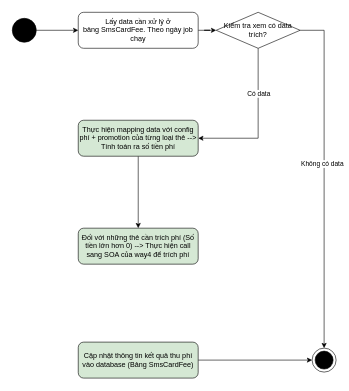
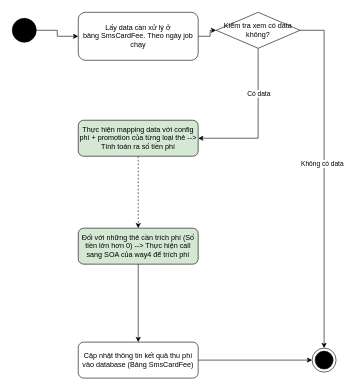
(138, 30) -> (138, 36)
(258, 30) -> (258, 30)
(138, 190) -> (138, 190)
none -> (138, 336)
(138, 360) -> (138, 360)
